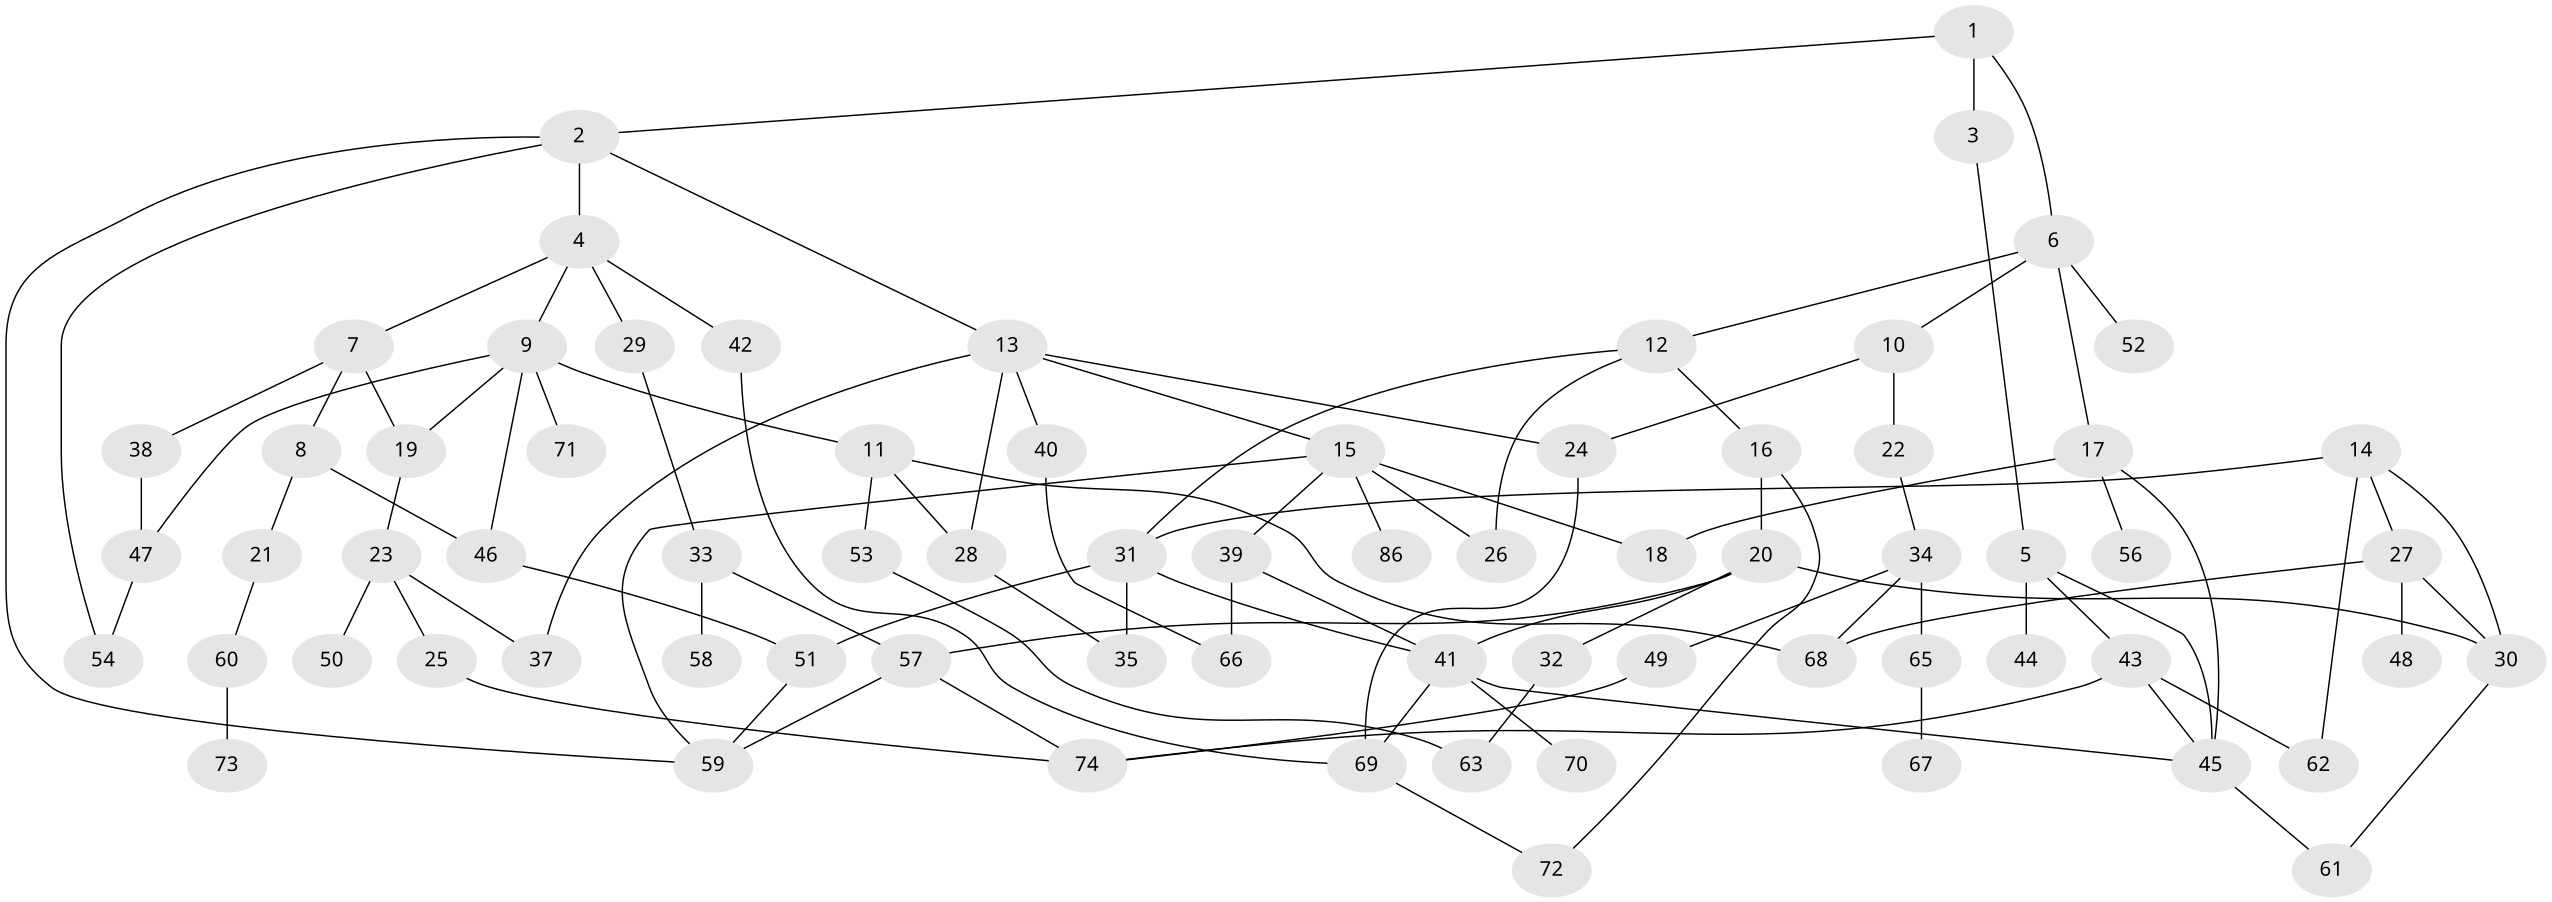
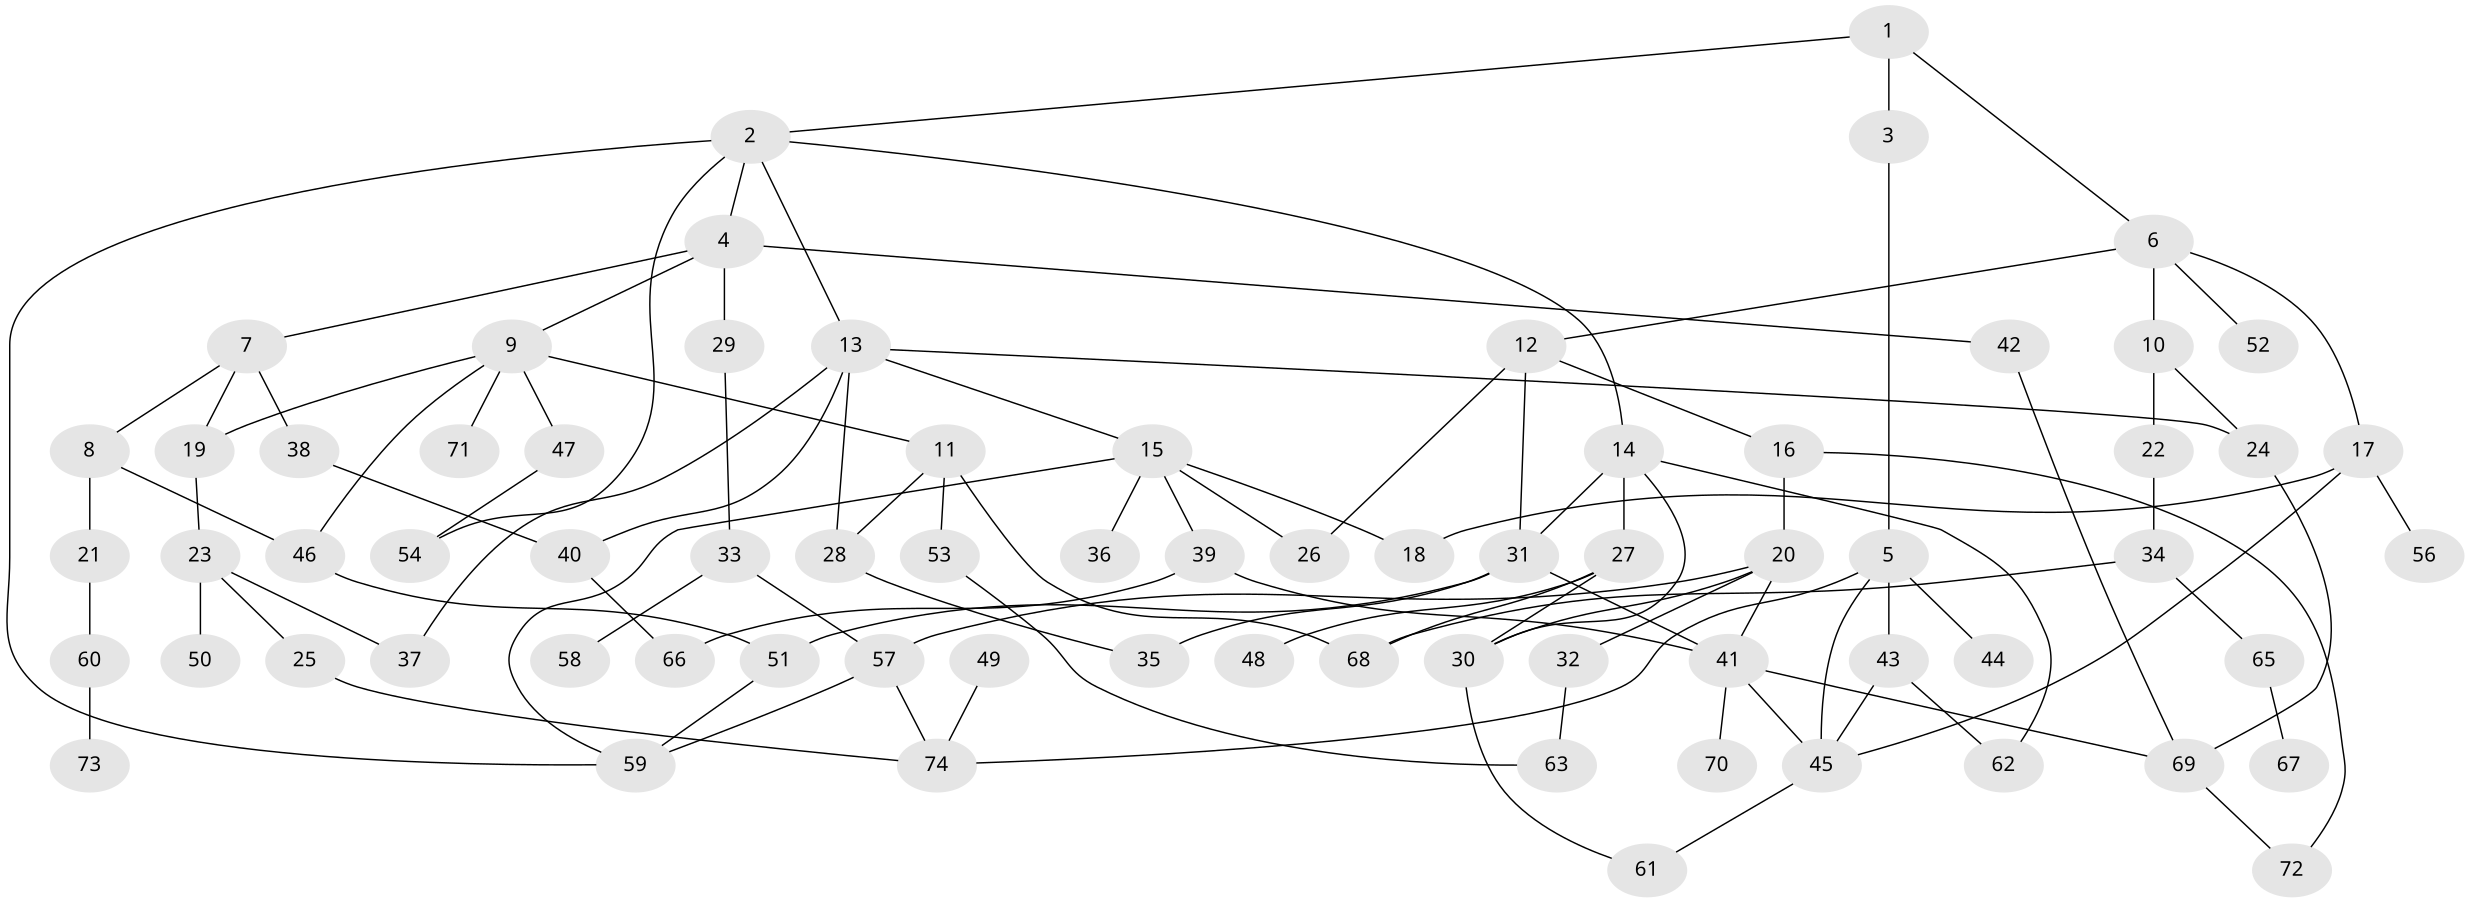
none -> (1250, 207)
(141, 504) -> (435, 504)
(1392, 556) -> (1100, 556)
(1769, 616) -> none
(1616, 732) -> (1436, 729)
